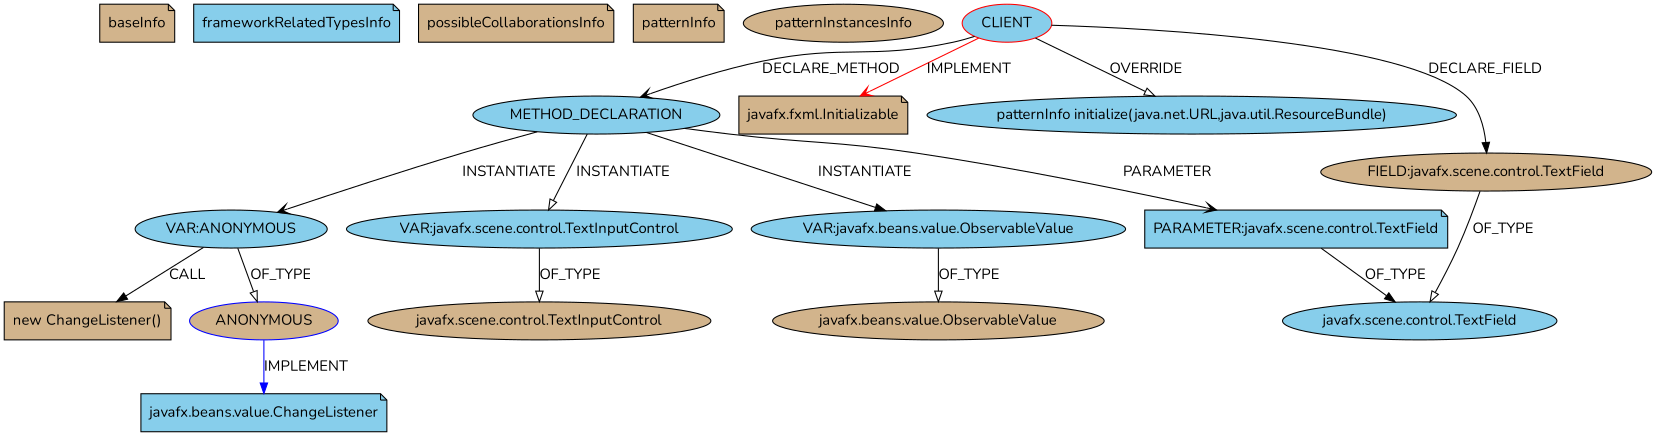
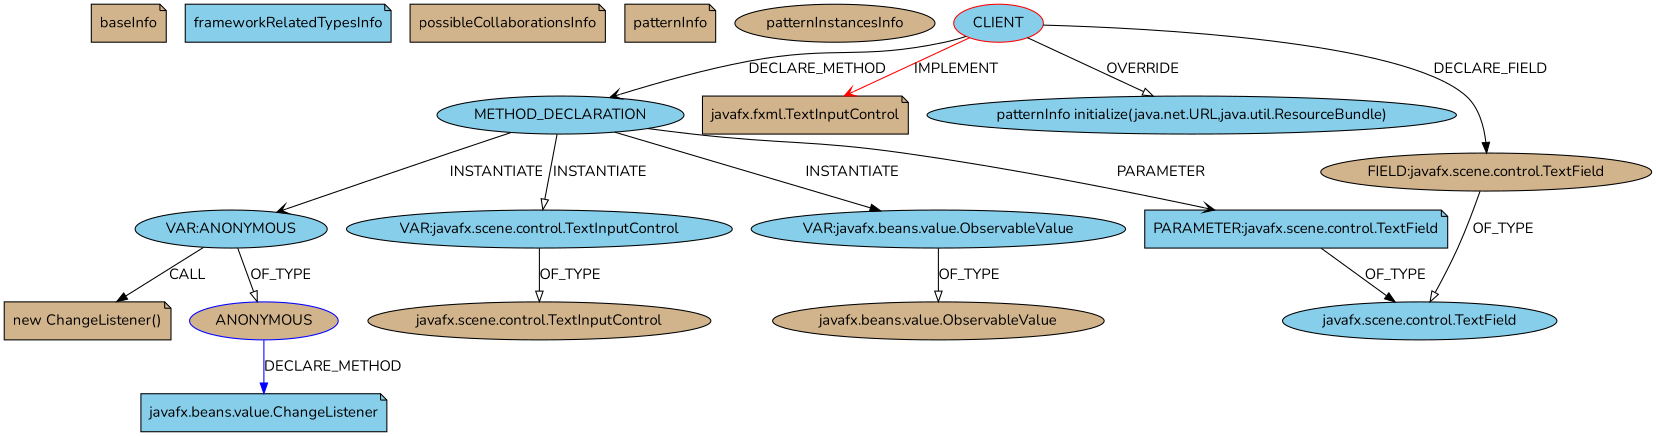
(823, 115) -> (805, 115)
(306, 367) -> (333, 367)
